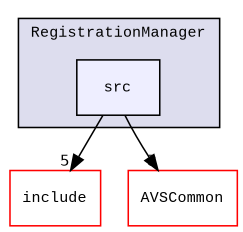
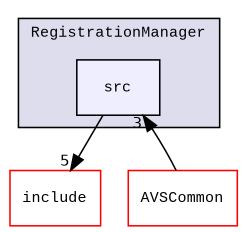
(137, 137) -> (165, 149)
